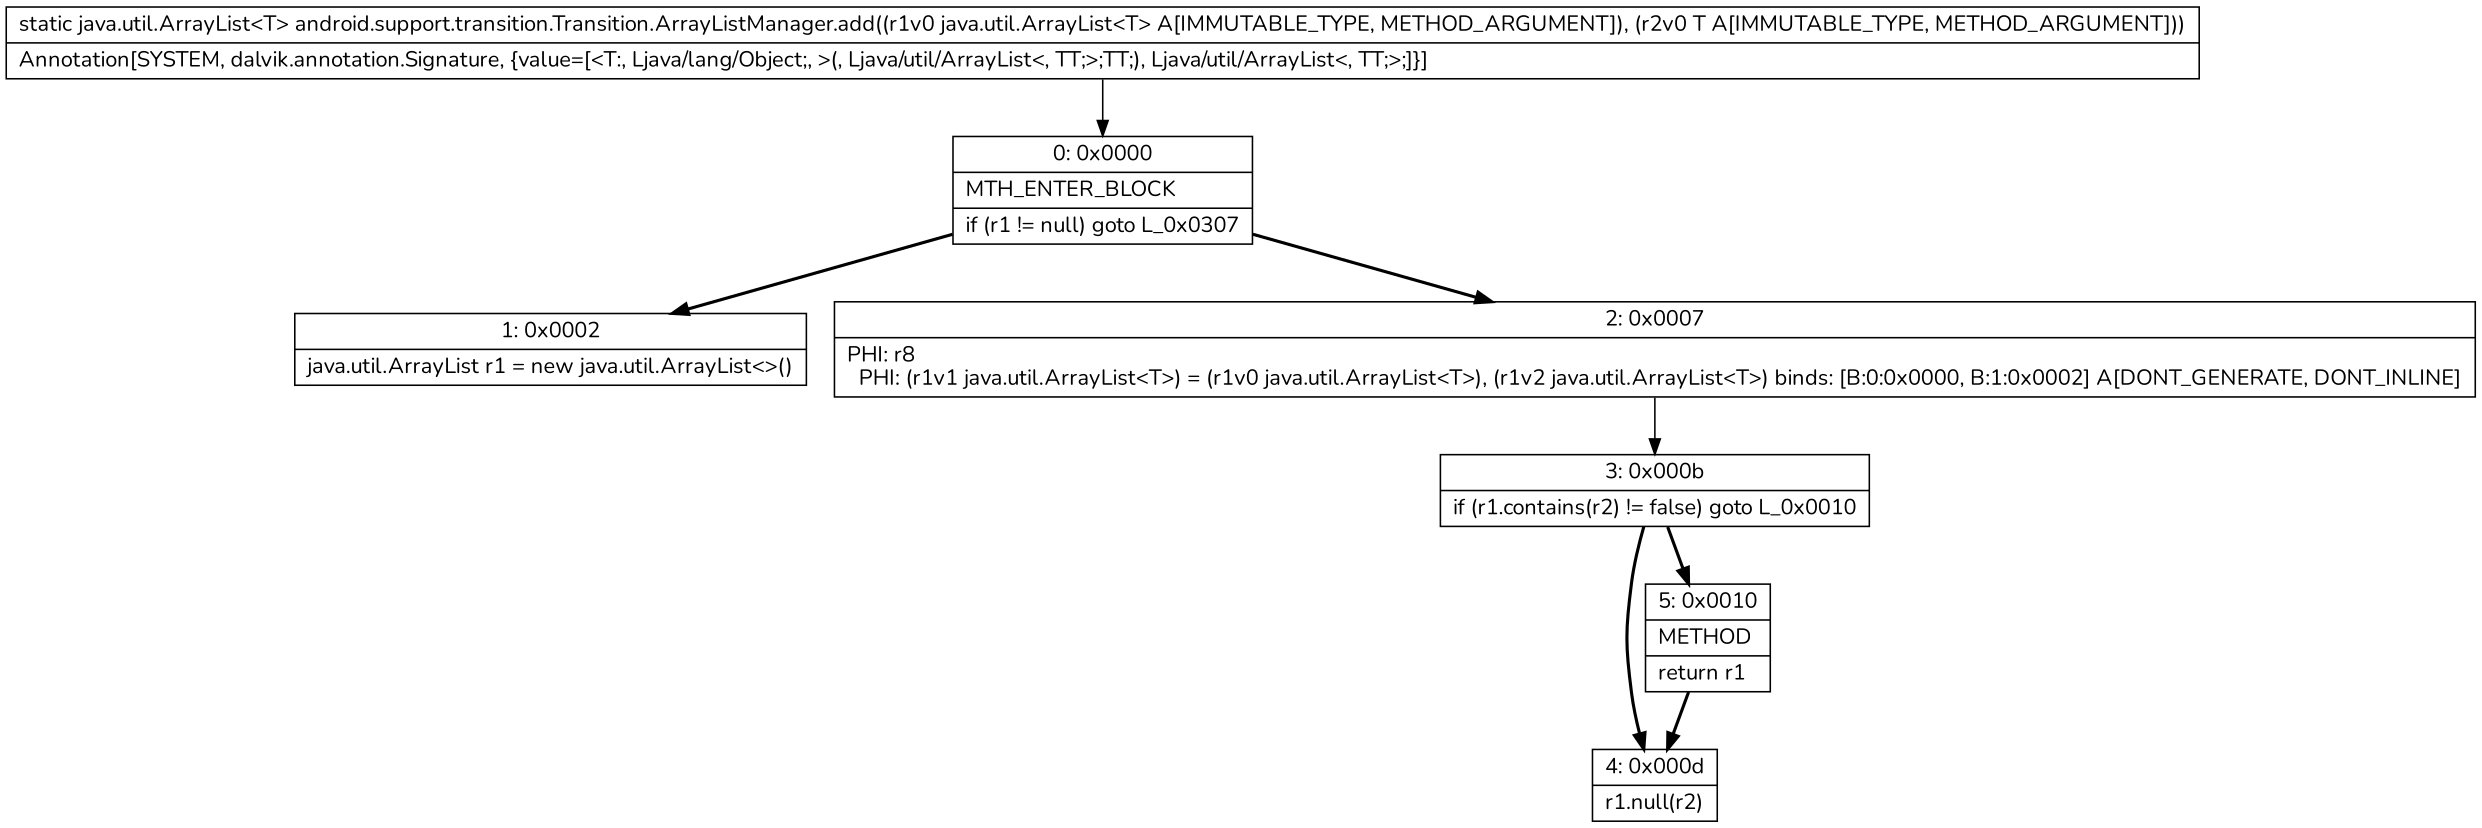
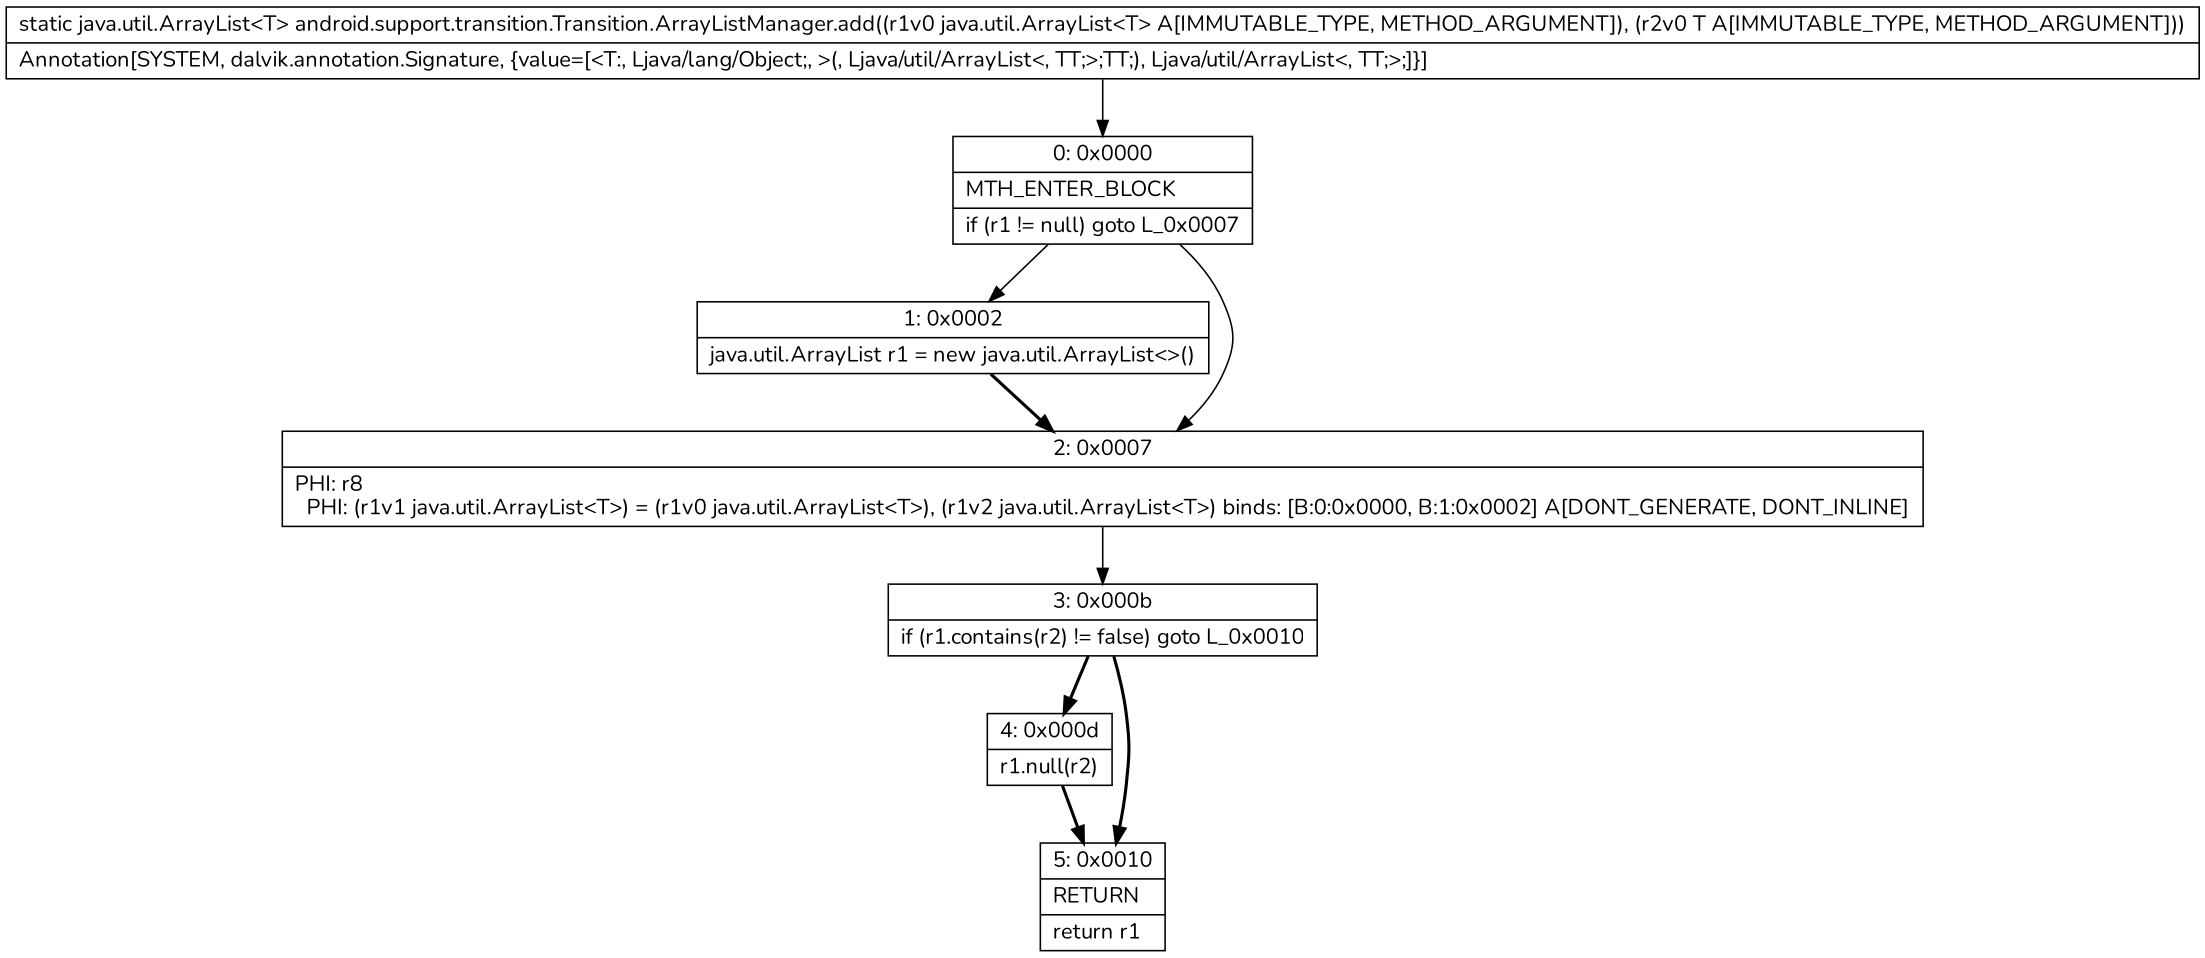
(1103, 225) -> (1103, 225)
(1365, 266) -> (1232, 330)
(820, 272) -> (1024, 267)
none -> (1016, 397)
(1706, 637) -> (1096, 896)
(1681, 713) -> (1070, 807)
